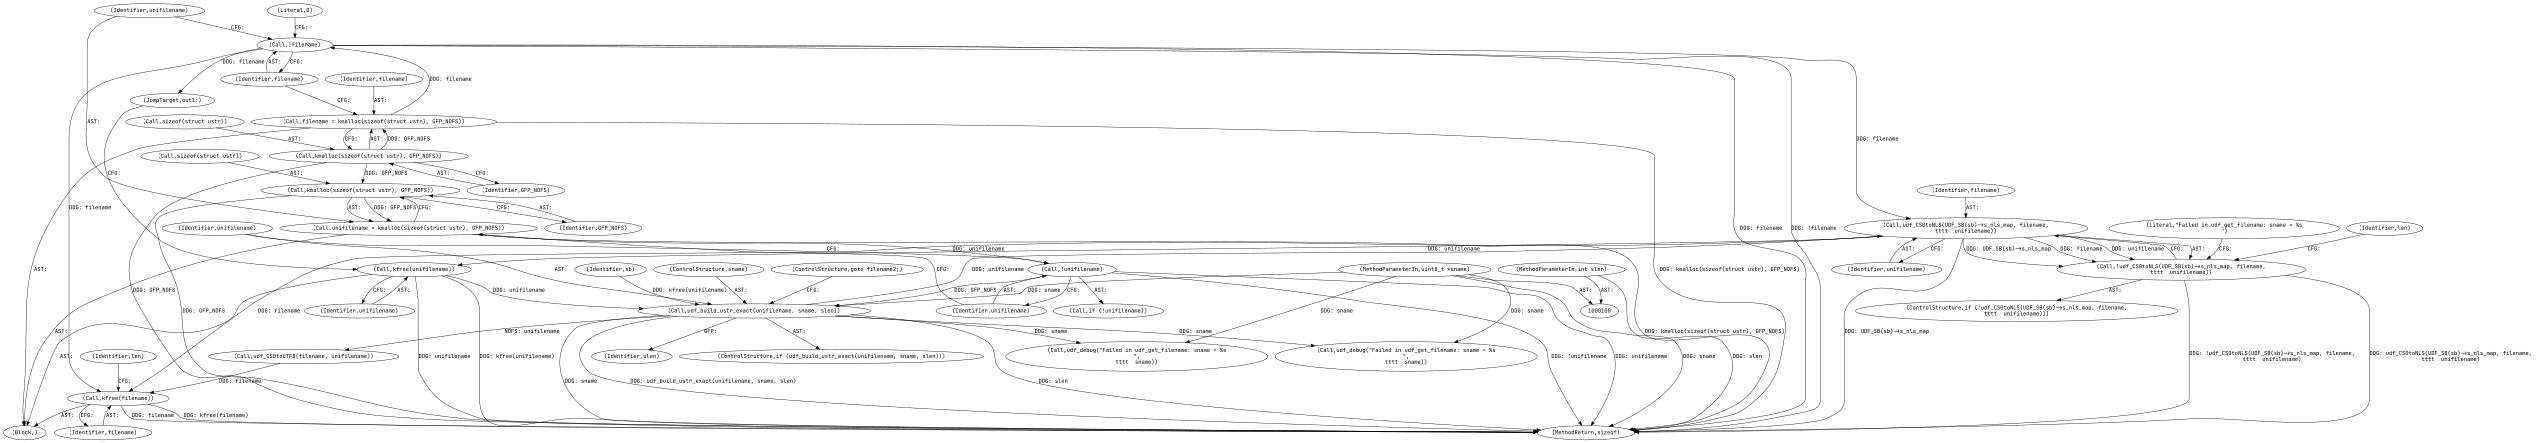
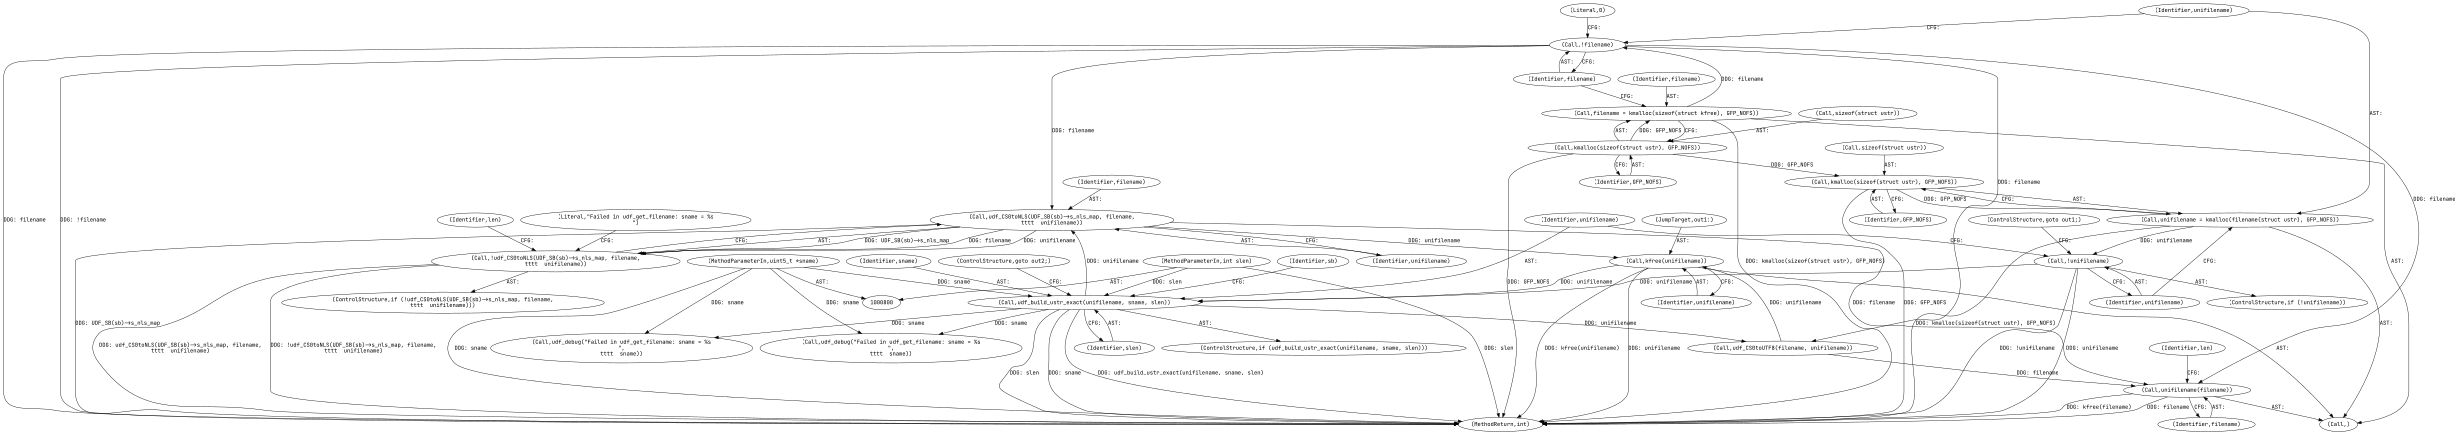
(217, 62) -> (1998, 92)
(374, 122) -> (1667, 114)
(116, 173) -> (1685, 241)
none -> (2034, 220)
(409, 228) -> (2240, 220)
(709, 270) -> (889, 261)
(847, 270) -> (1004, 261)
(1415, 270) -> (763, 261)
none -> (1148, 281)
(690, 290) -> (1241, 282)
(975, 290) -> (1666, 282)
none -> (1756, 292)
(1108, 311) -> (2287, 303)
(1599, 311) -> (882, 303)
none -> (1108, 325)
(532, 332) -> (1611, 323)
(712, 332) -> (1097, 323)
(118, 398) -> (2187, 390)
(25, 433) -> (2339, 425)
(1586, 433) -> (1500, 425)
